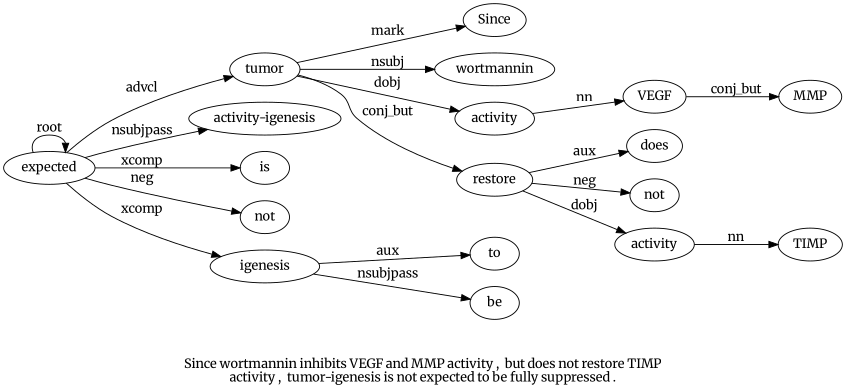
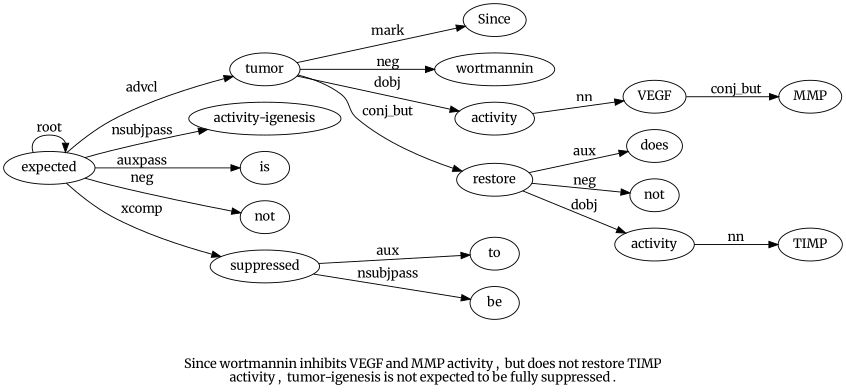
(388, 63) -> (388, 63)
(142, 161) -> (142, 161)
(265, 266) -> (265, 266)
